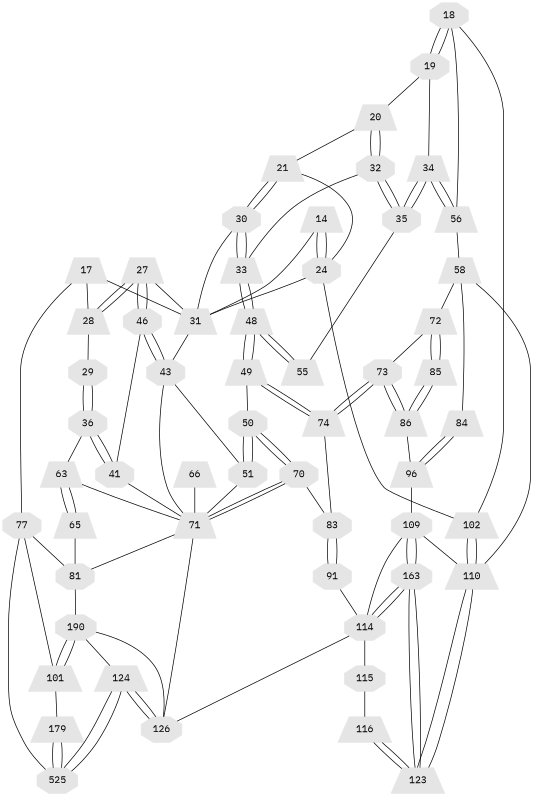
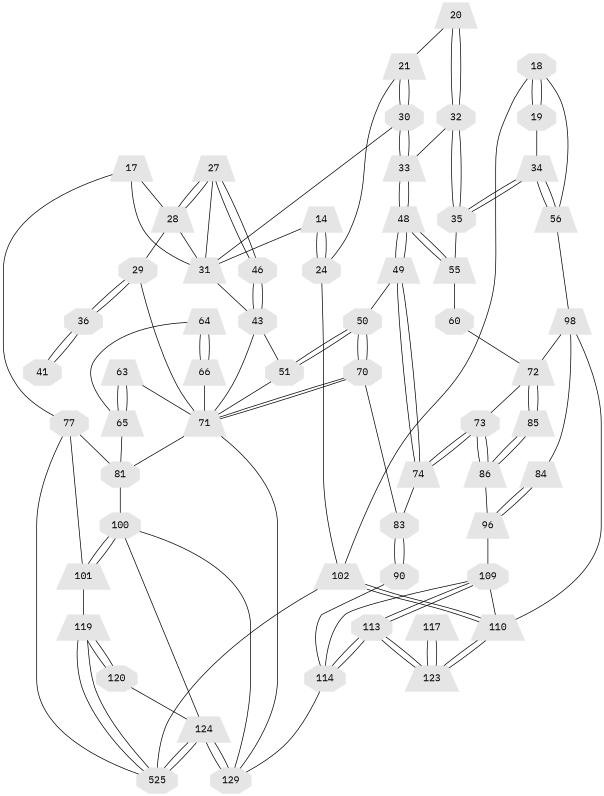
(404, 91) -> none
(460, 271) -> (570, 322)
(258, 296) -> (189, 245)
none -> (205, 322)
none -> (455, 322)
(129, 398) -> none
(75, 449) -> none
(155, 500) -> (161, 350)
(332, 577) -> (399, 577)
(412, 577) -> (372, 628)
(76, 628) -> (120, 526)
none -> (216, 662)
none -> (117, 679)
(365, 679) -> none
(57, 730) -> (83, 628)
(162, 730) -> (231, 781)
(365, 730) -> (432, 628)
